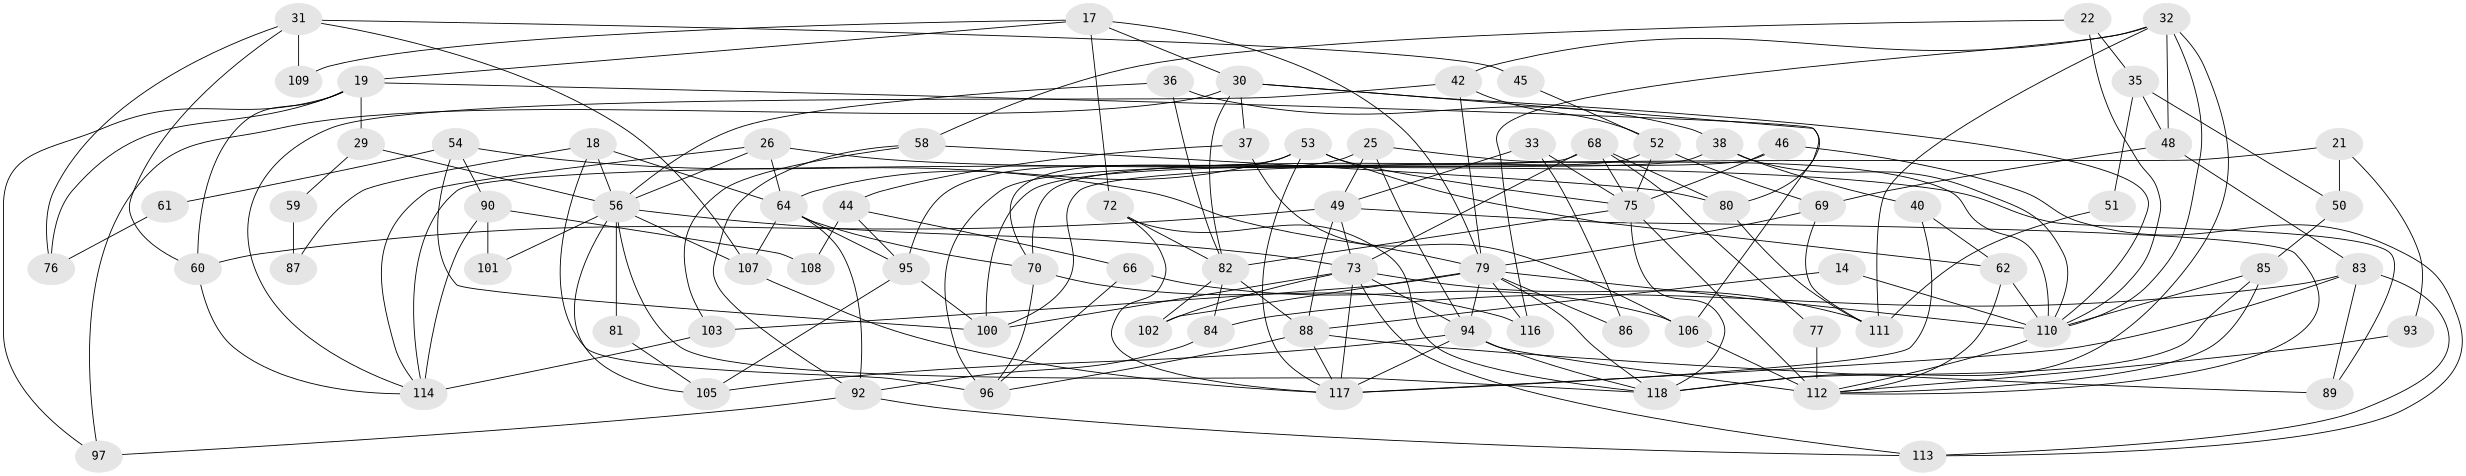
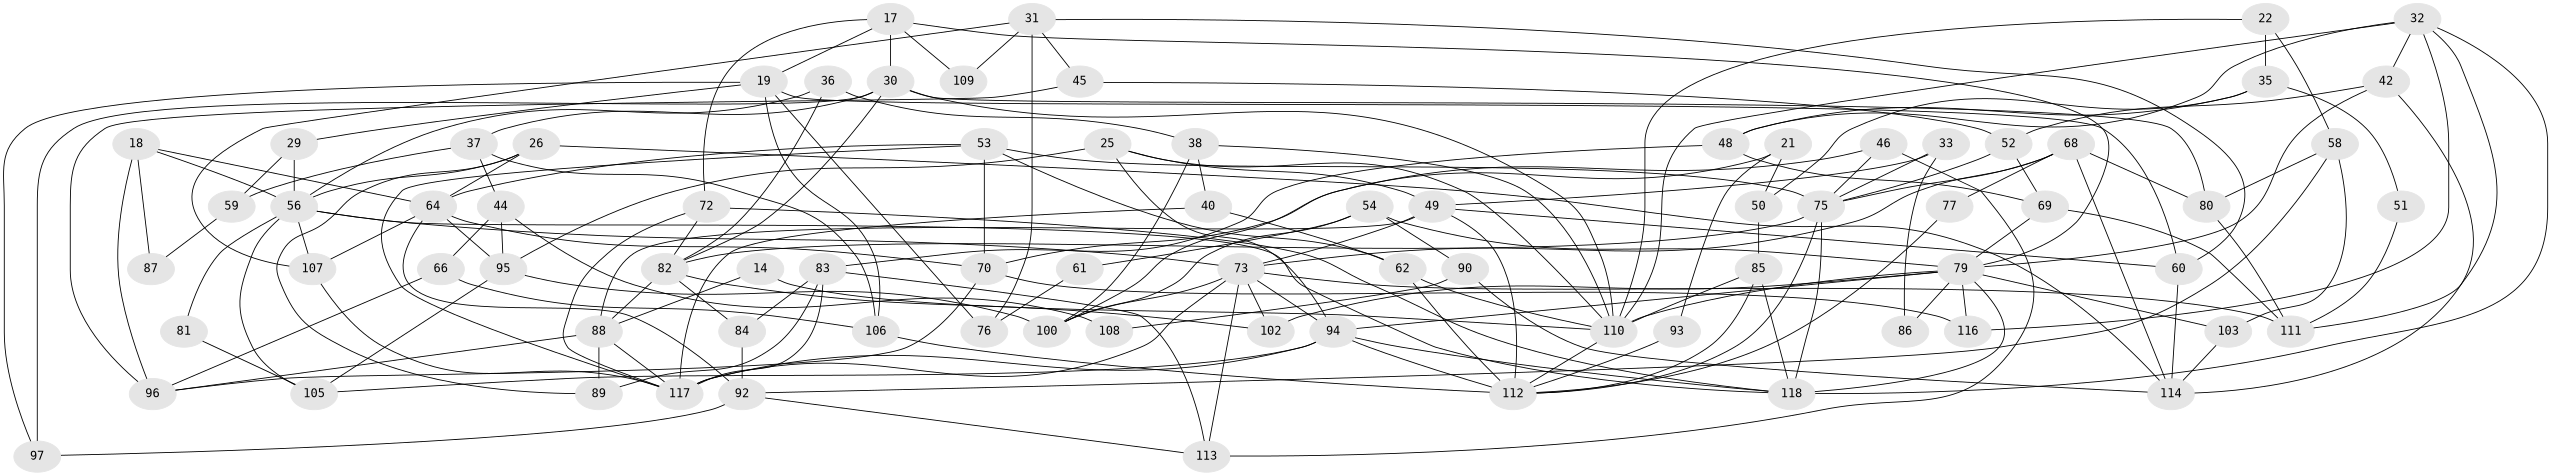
none -> (339, 170)
(1000, 191) -> (344, 110)
(488, 269) -> none
